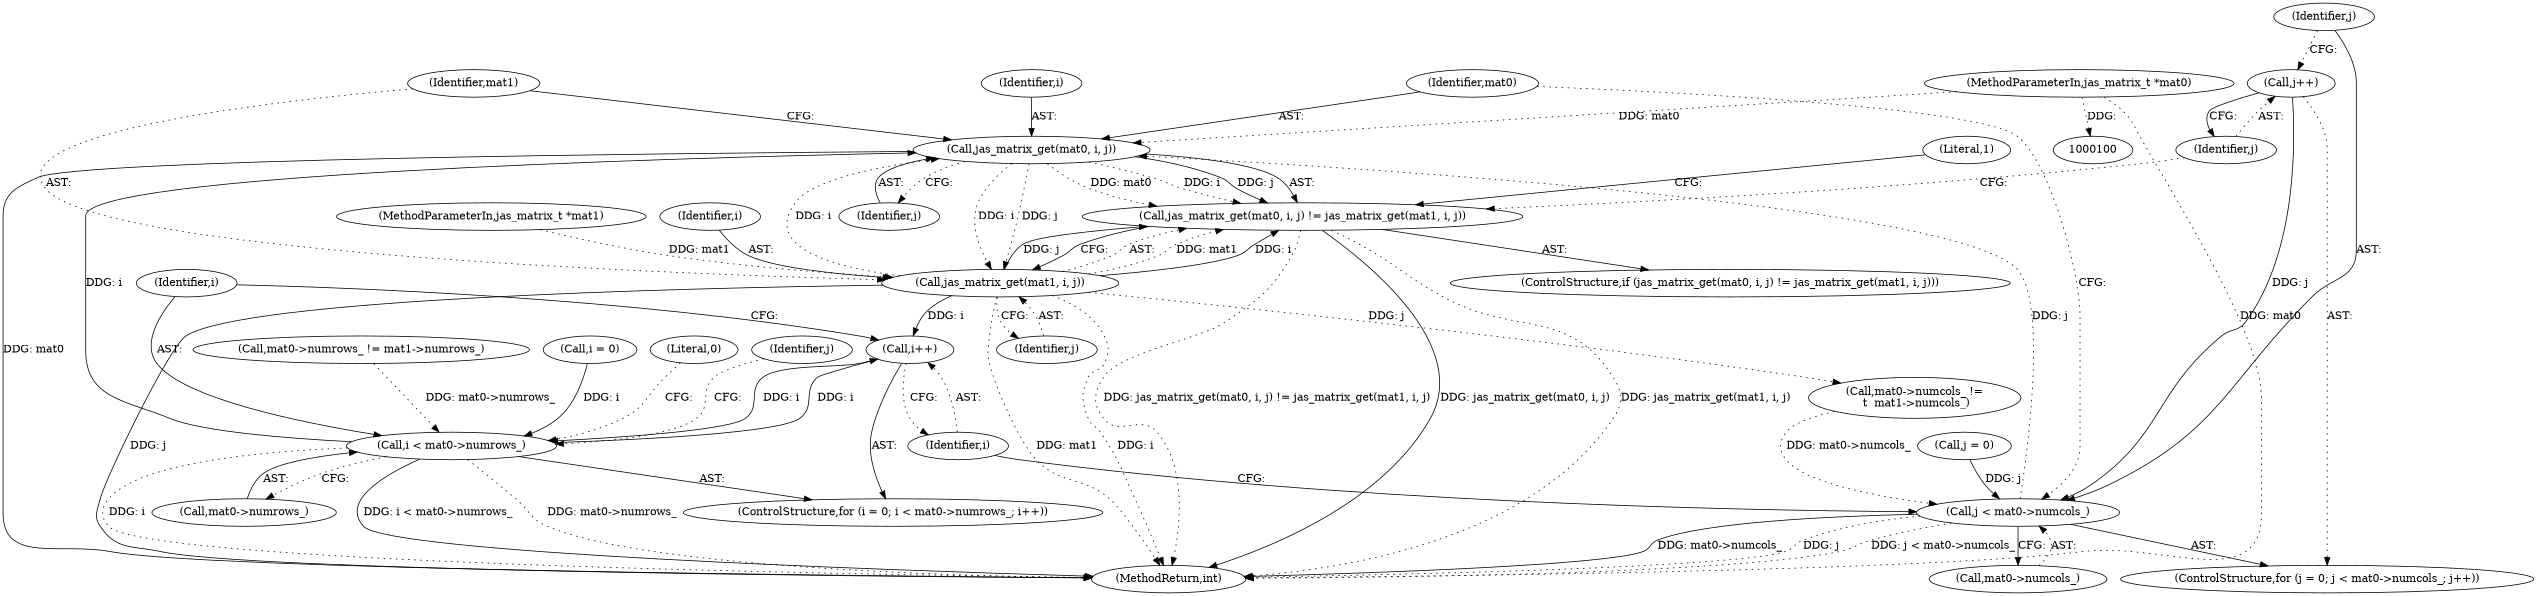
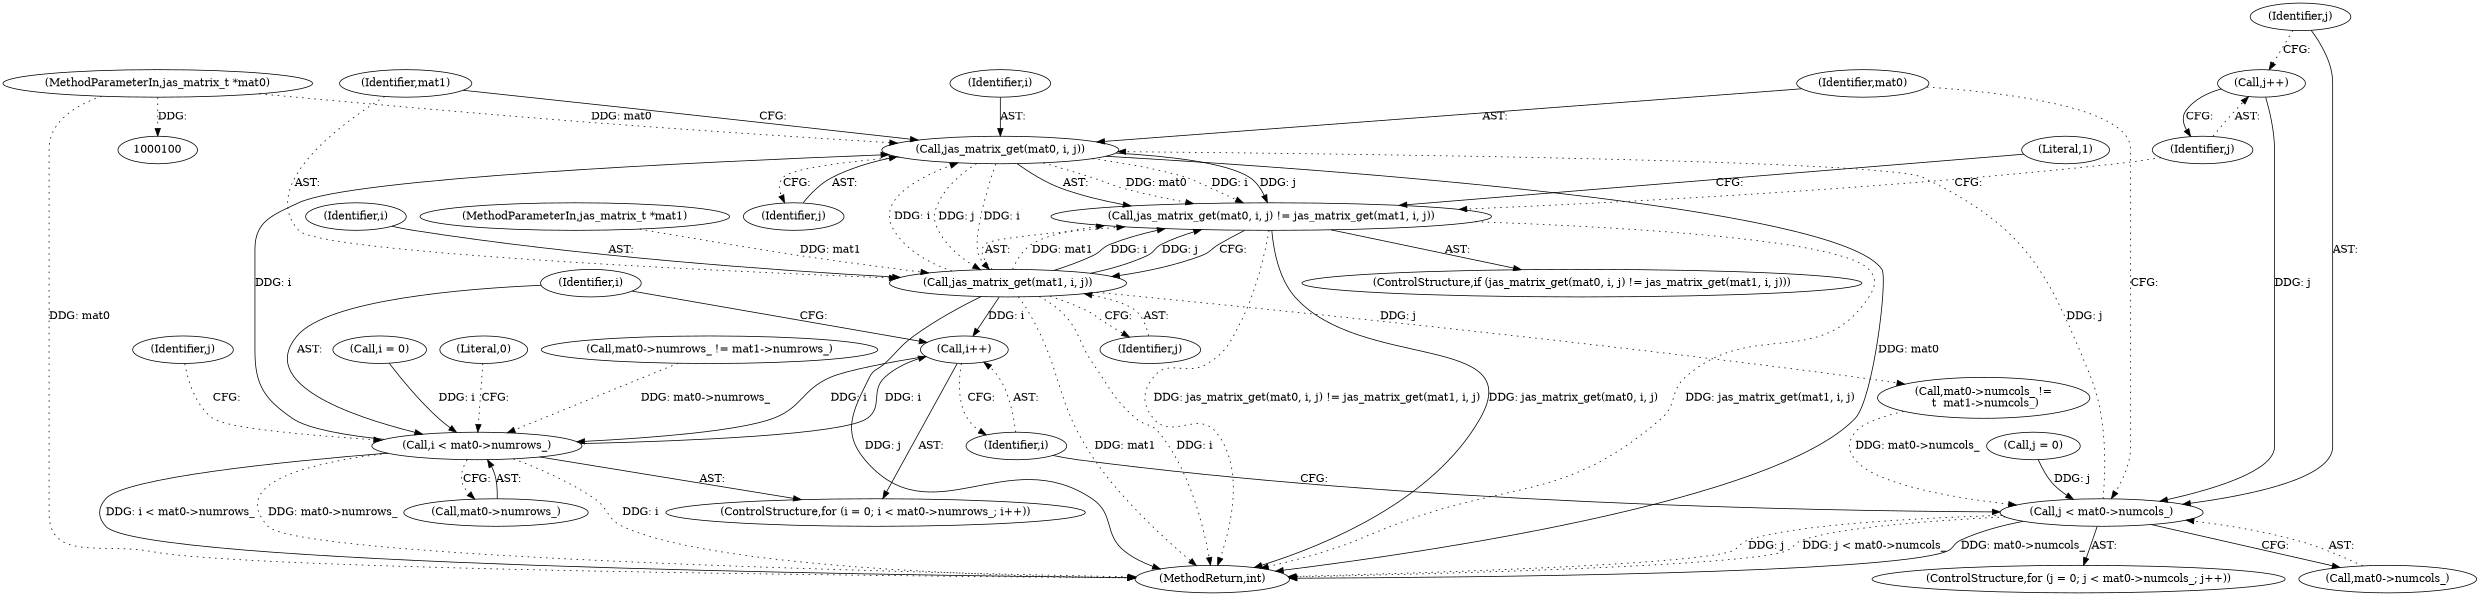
(2327, 324) -> none
